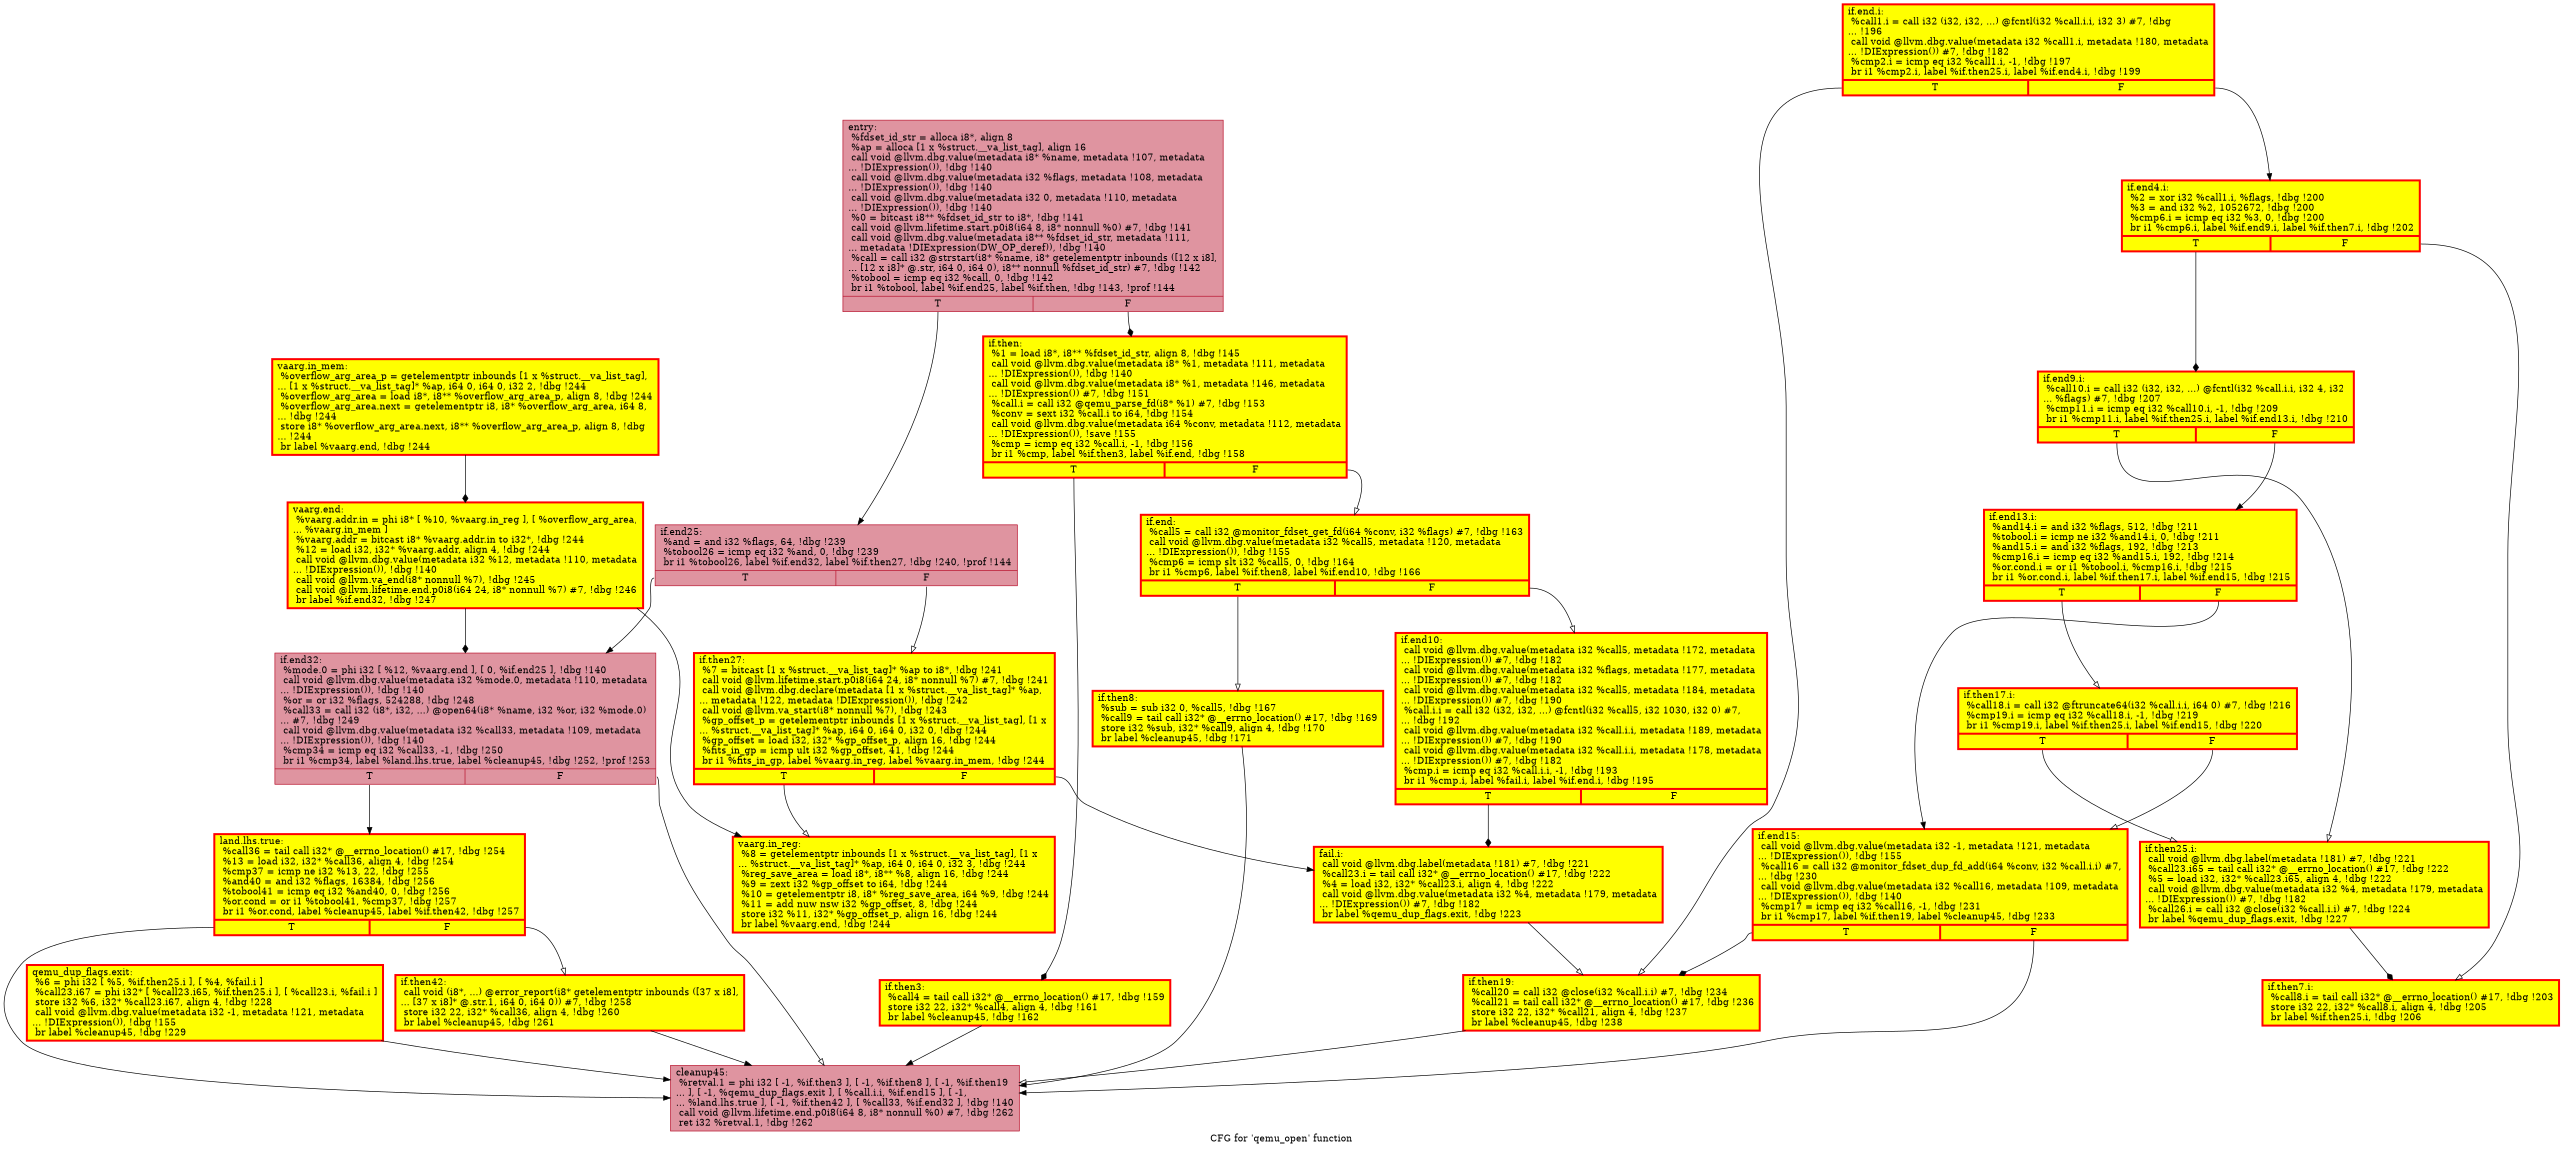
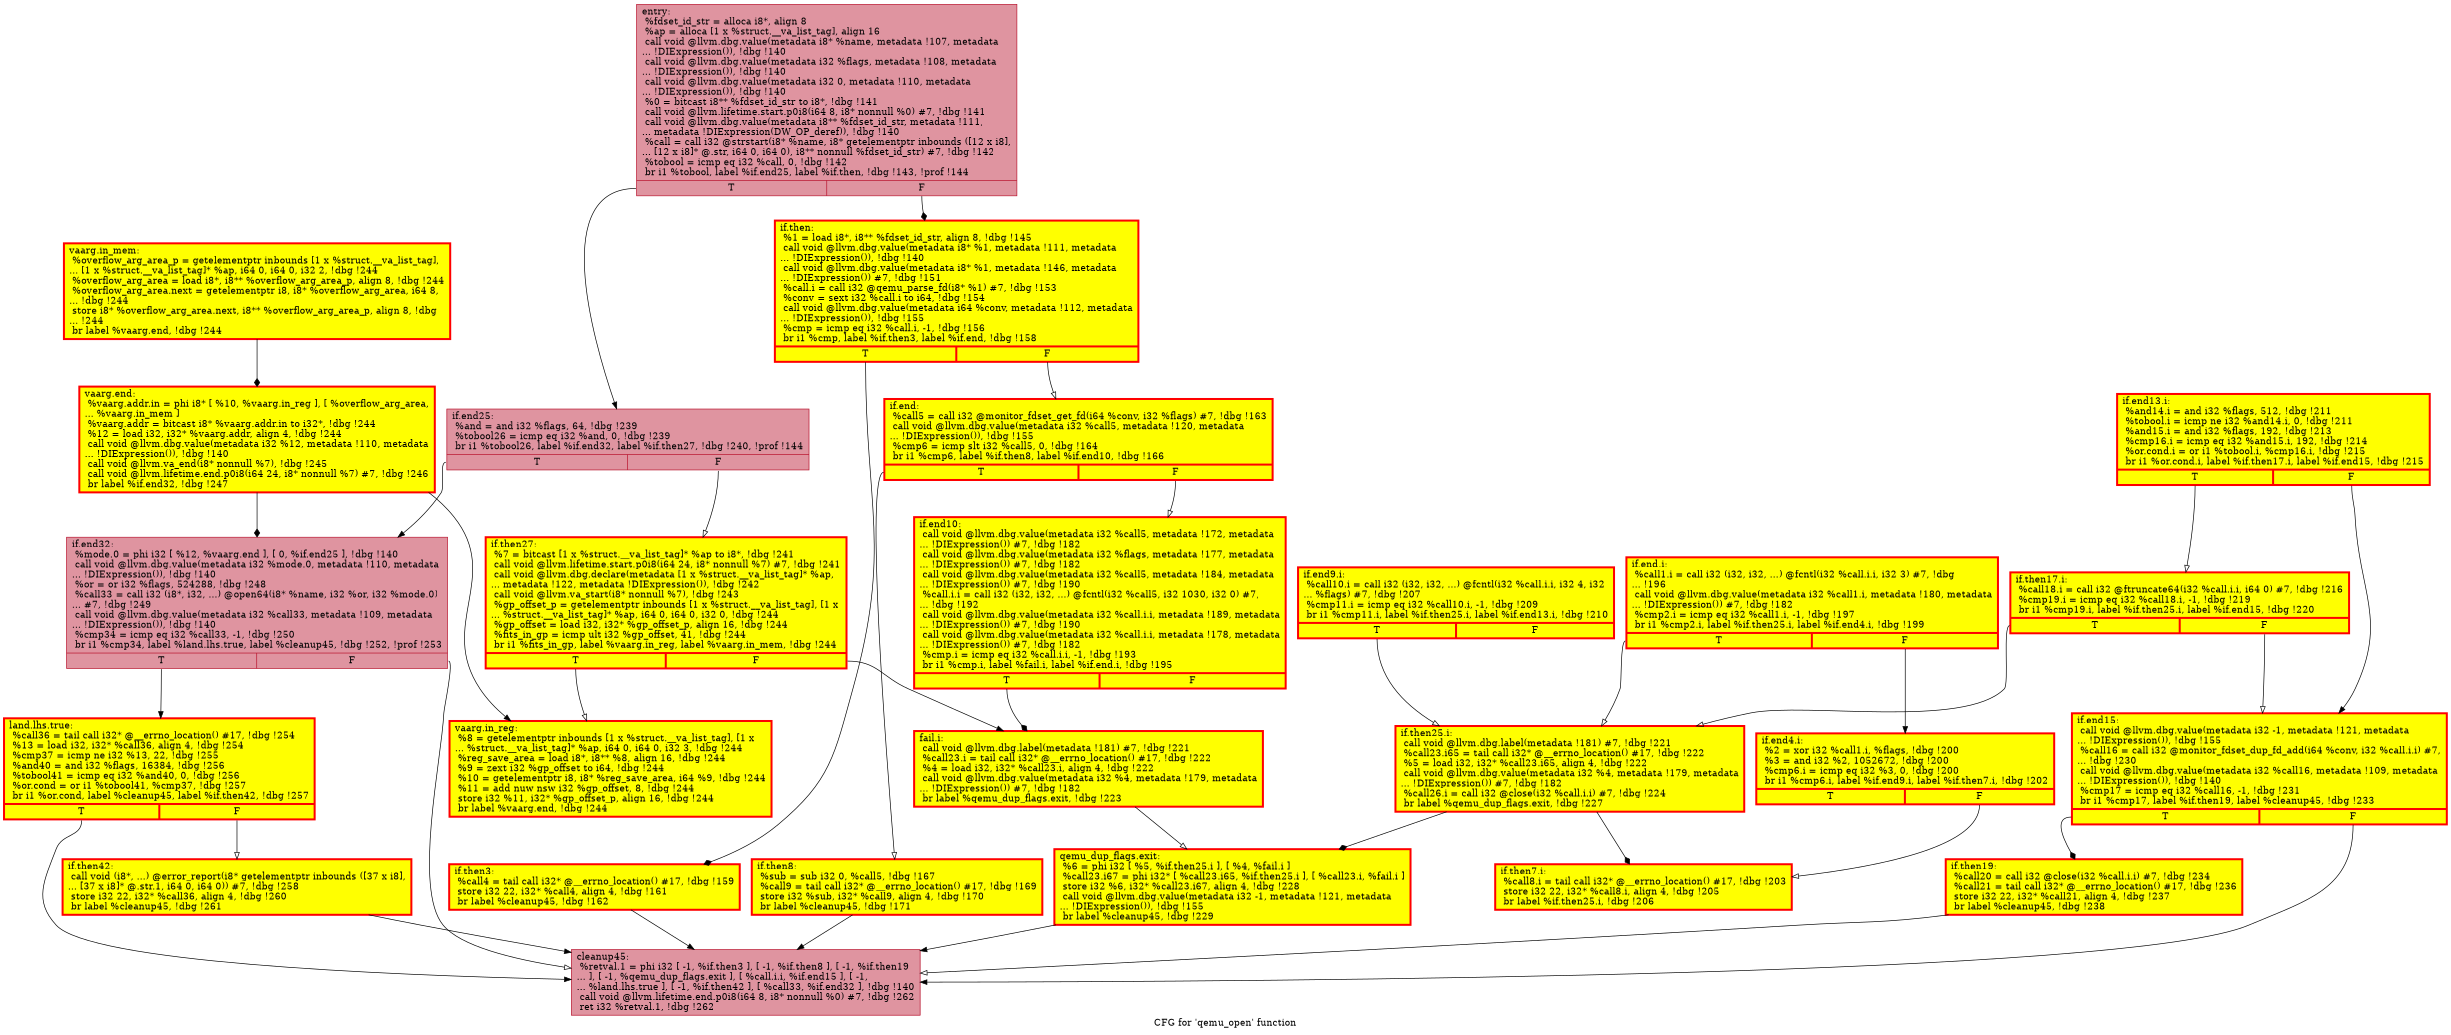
(2196, 308) -> none
(1063, 434) -> (853, 318)
(2267, 475) -> none
(1786, 529) -> (1621, 682)
none -> (1397, 829)
(1553, 946) -> (1158, 826)
